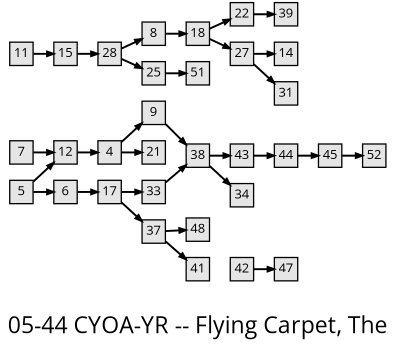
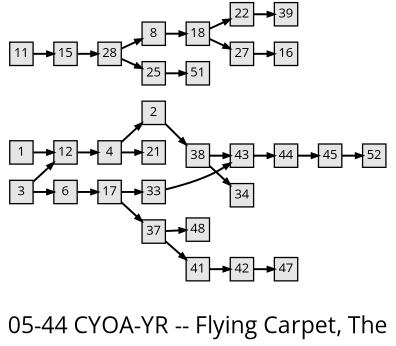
(286, 54) -> (286, 54)
(286, 93) -> none
(154, 113) -> (154, 113)
(21, 152) -> (21, 152)
(173, 176) -> (196, 181)
(21, 192) -> (21, 192)
none -> (217, 269)
